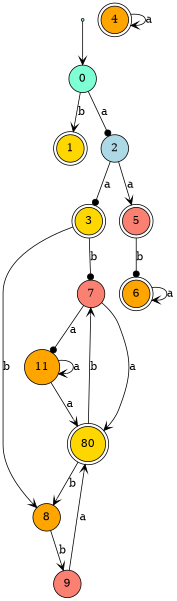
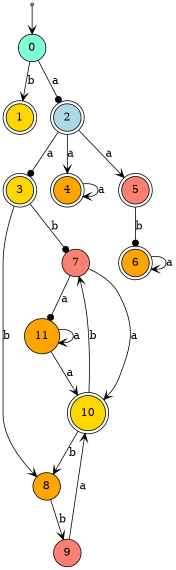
(115, 148) -> (67, 118)
none -> (67, 150)
(88, 444) -> (88, 413)
